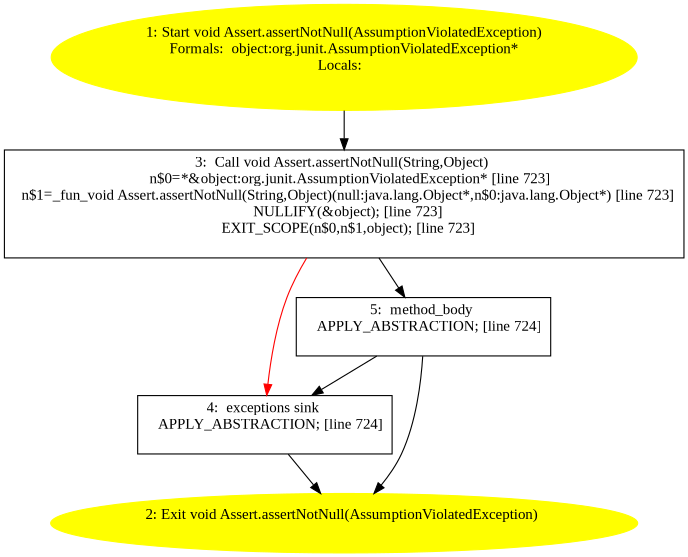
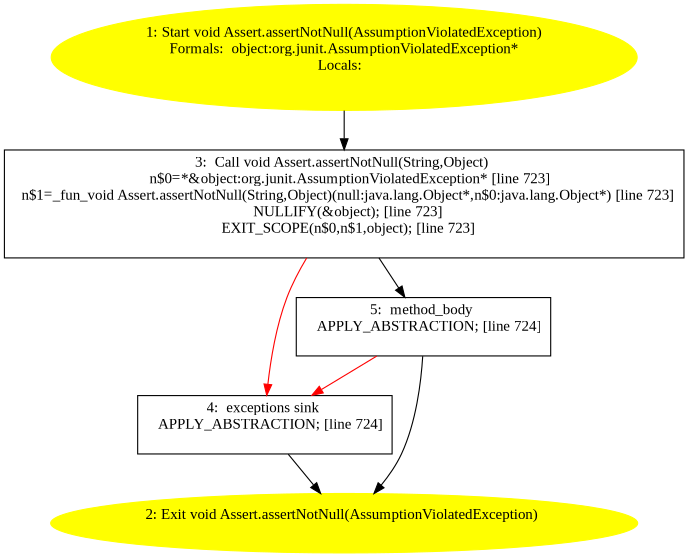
(349, 373) -> (349, 373)
